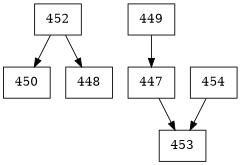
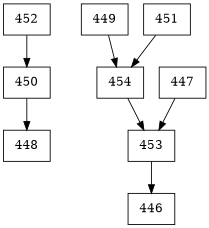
none -> (167, 19)
(72, 47) -> (27, 110)
(151, 47) -> (111, 47)
none -> (151, 209)
